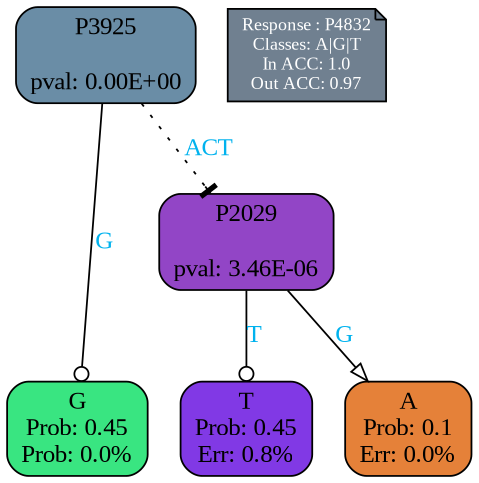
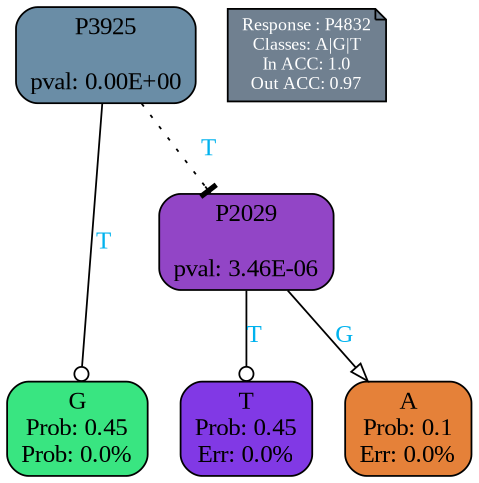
(209, 149) -> (209, 149)
(104, 242) -> (104, 242)
(246, 429) -> (246, 429)
